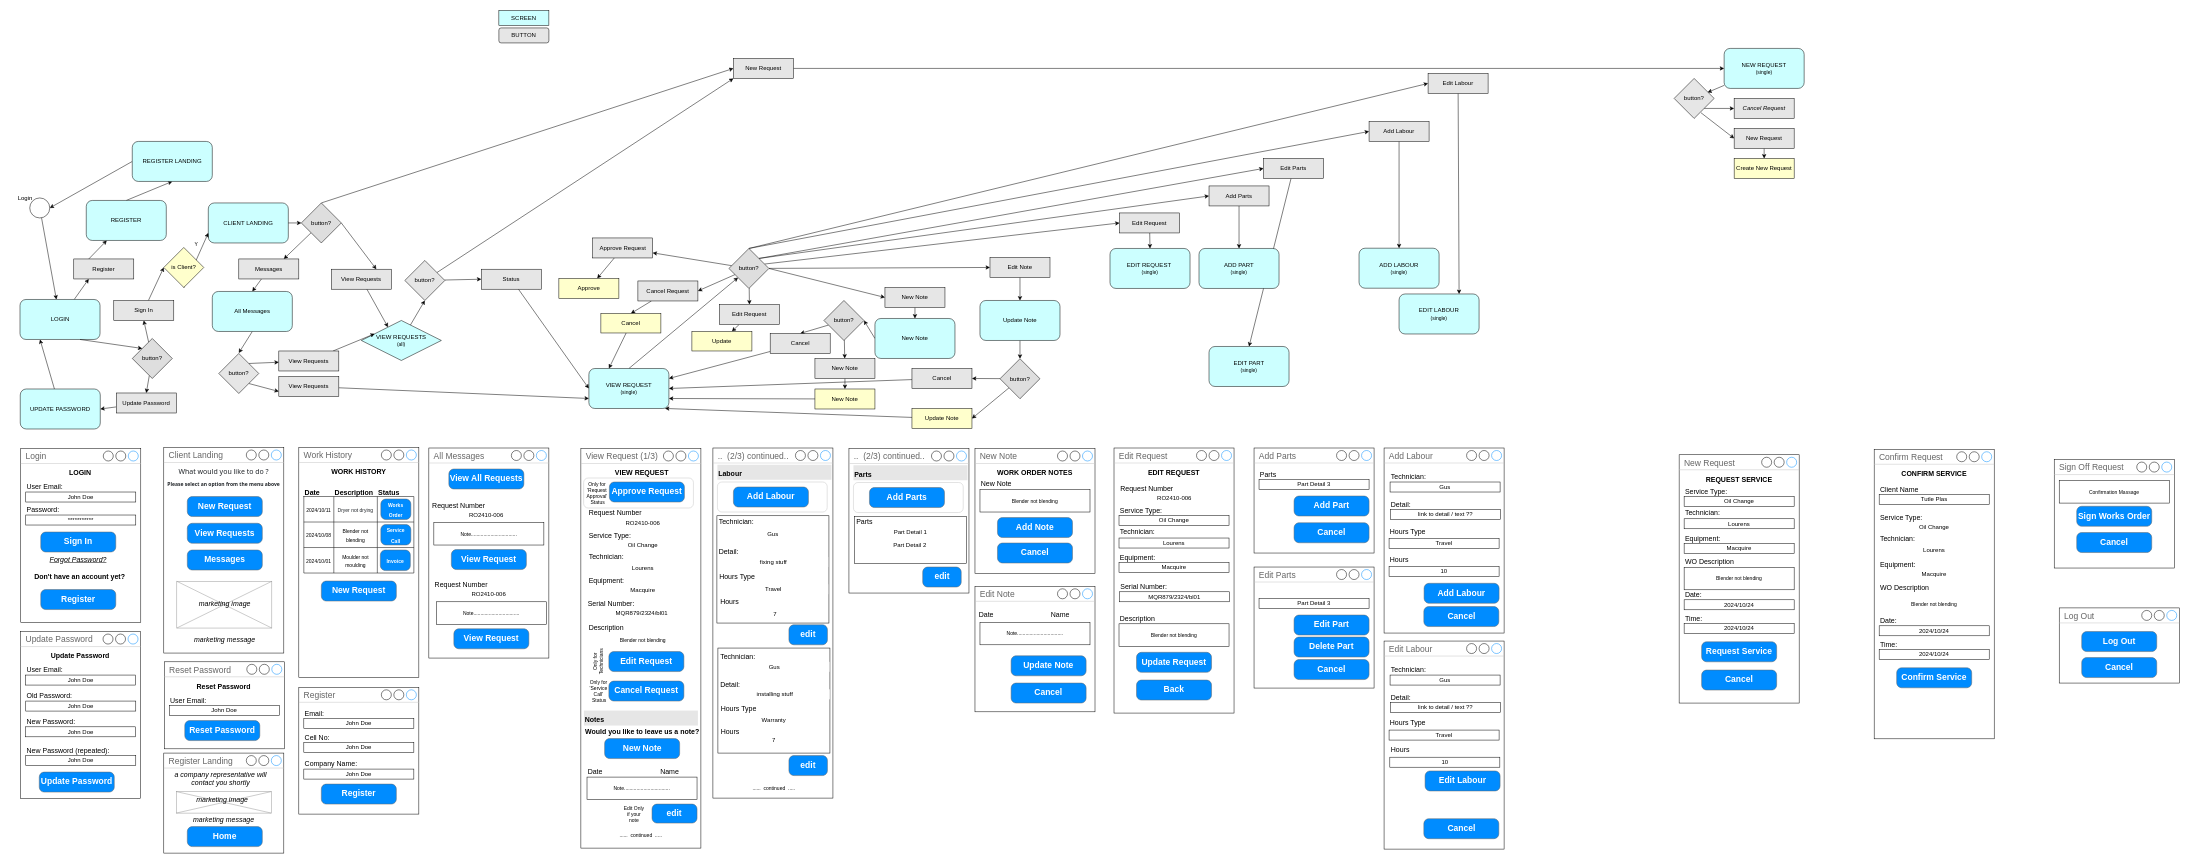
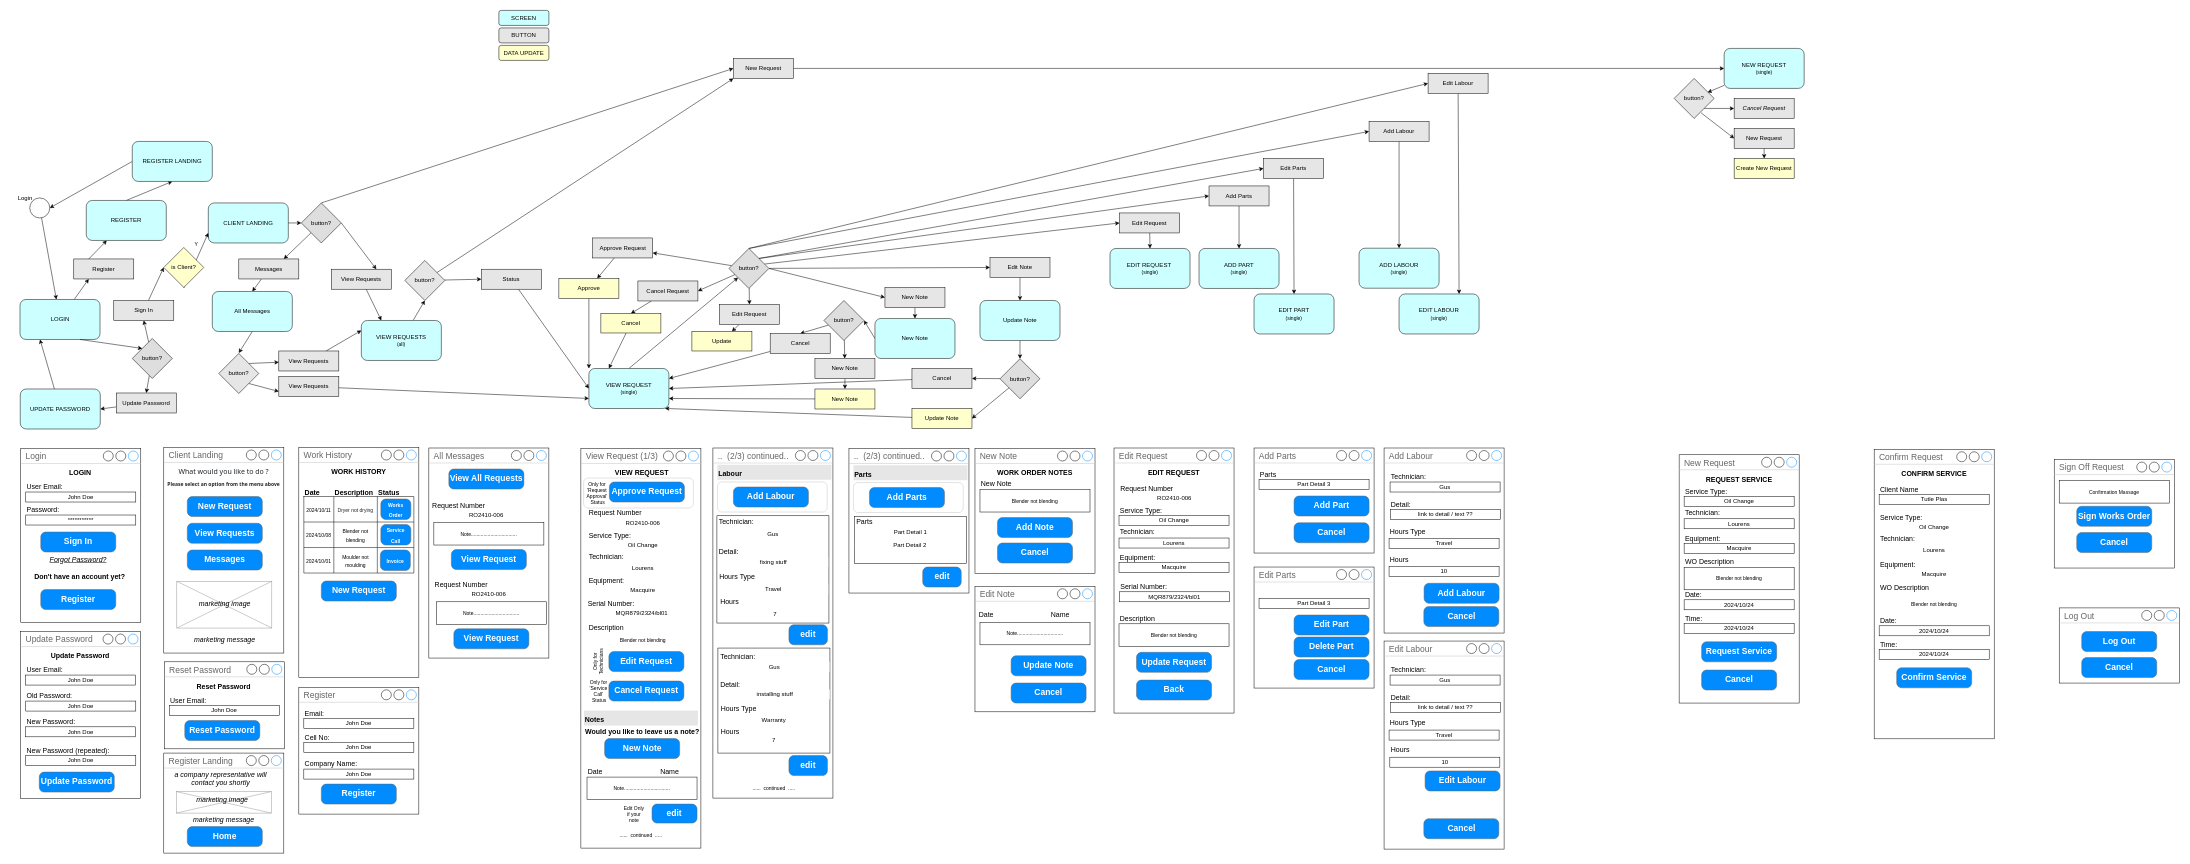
(524, 18) -> (524, 18)
none -> (524, 53)
(401, 340) -> (401, 340)
none -> (589, 363)
(1249, 366) -> (1294, 314)
